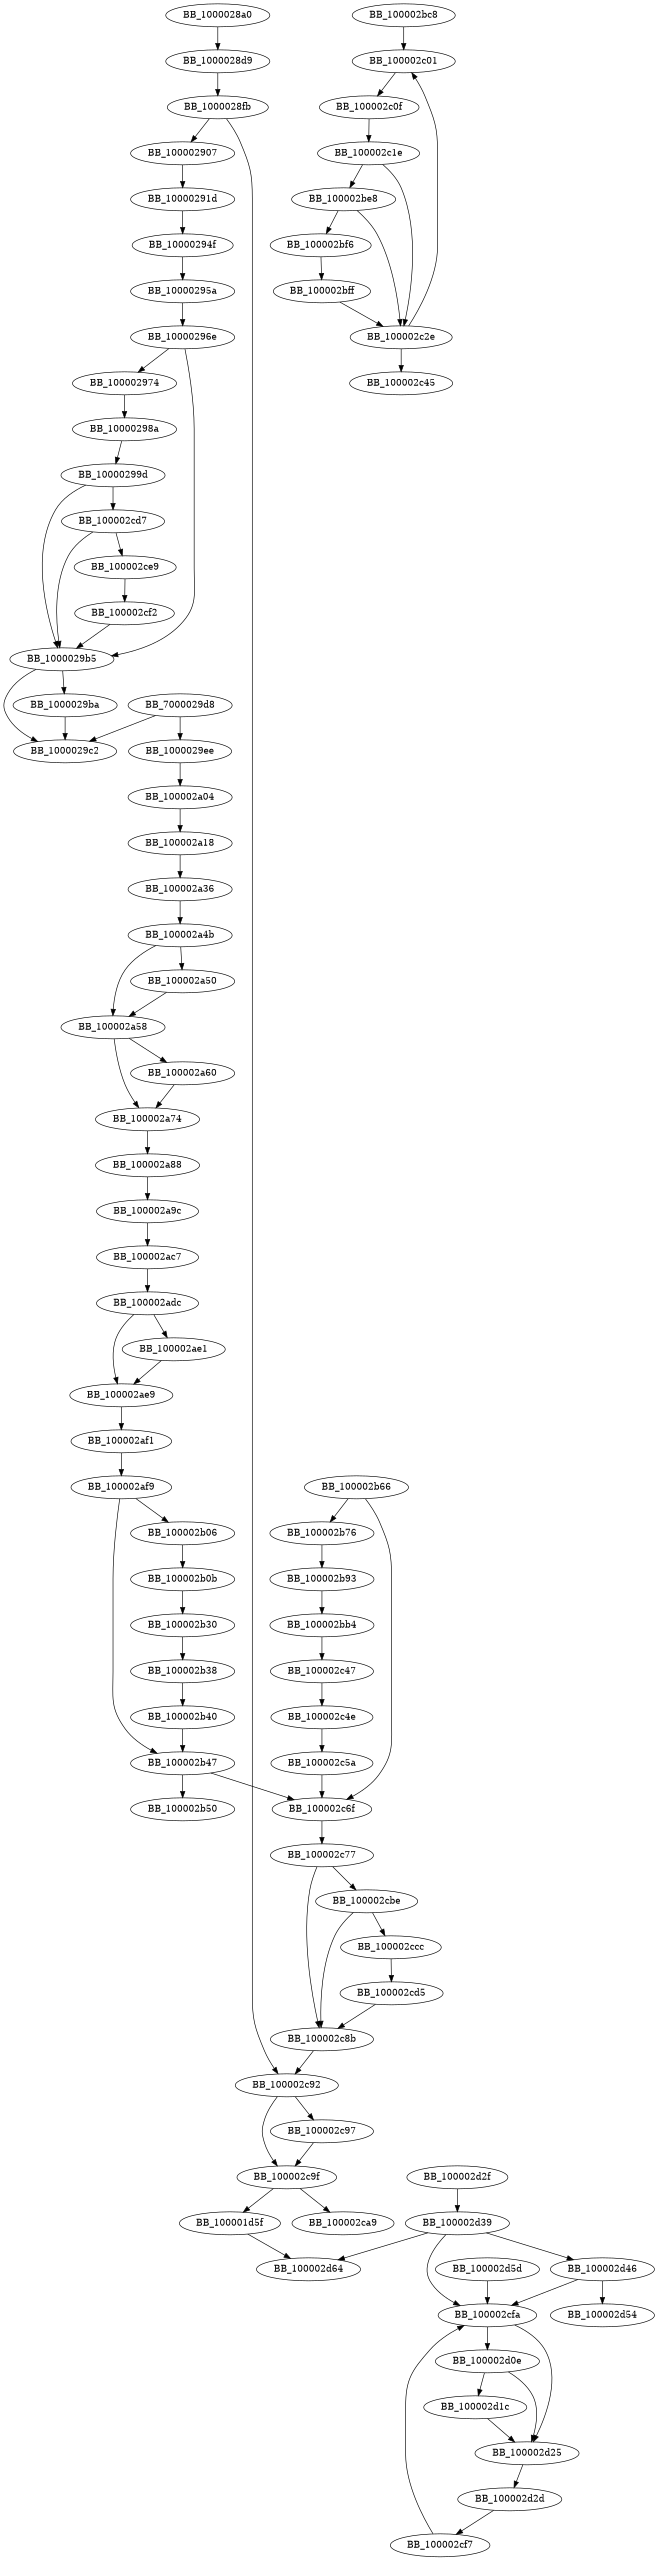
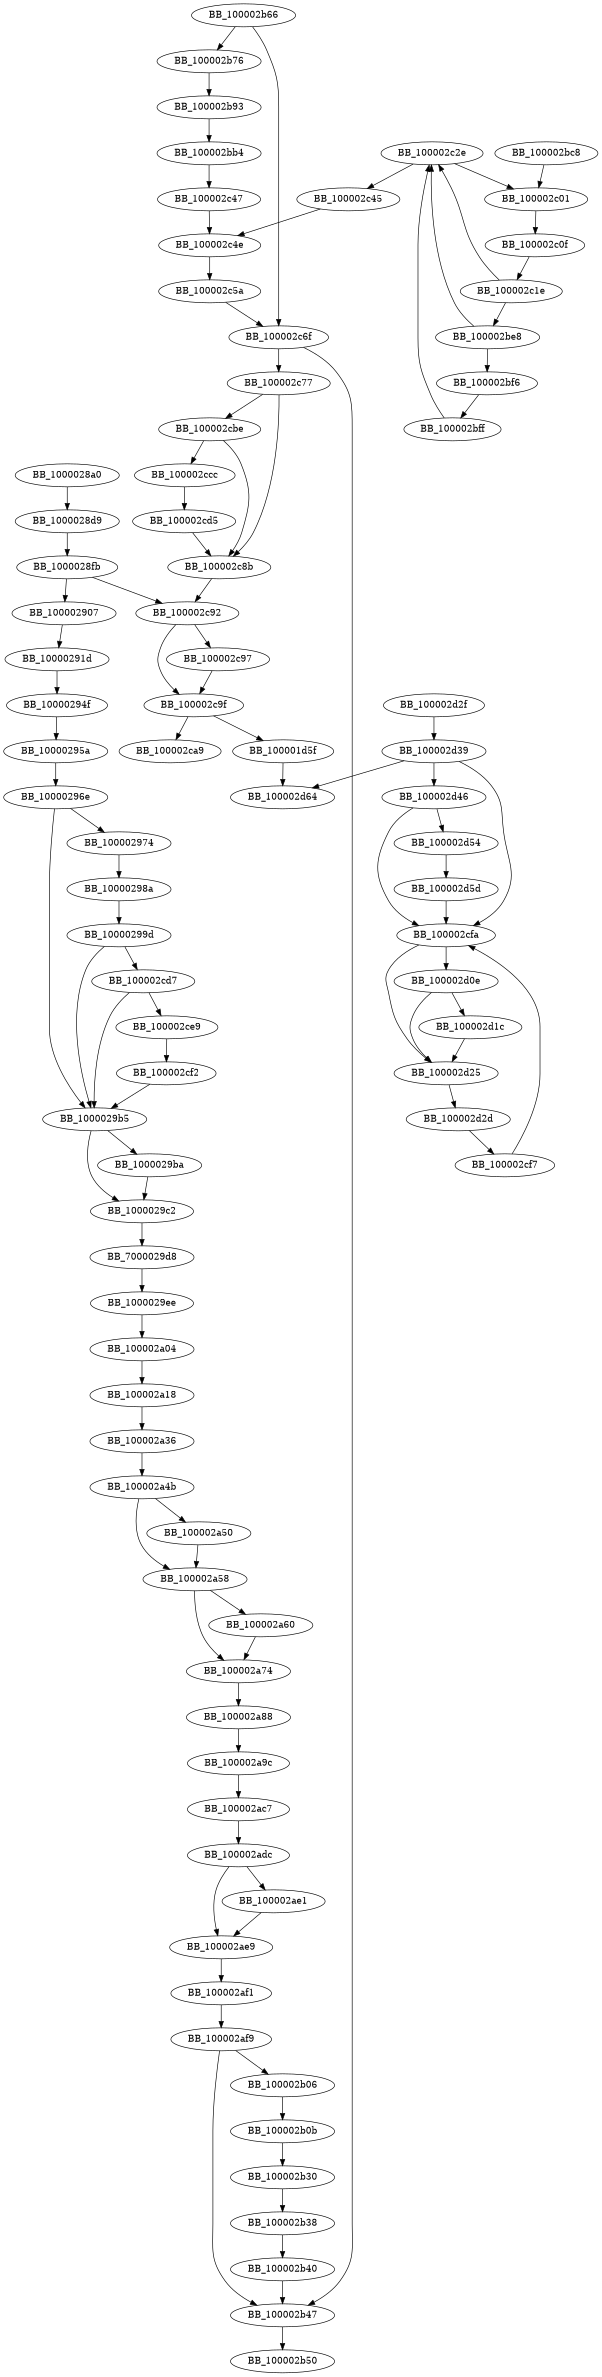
none -> (284, 221)
(126, 727) -> (142, 1231)
none -> (446, 863)
(247, 1785) -> (352, 1322)
